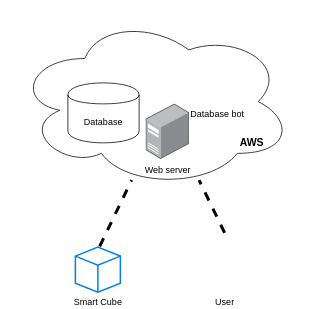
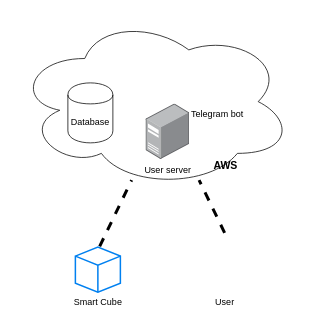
(104, 113) -> (90, 113)
(218, 115) -> (218, 115)
(252, 143) -> (225, 165)
(168, 170) -> (168, 170)
